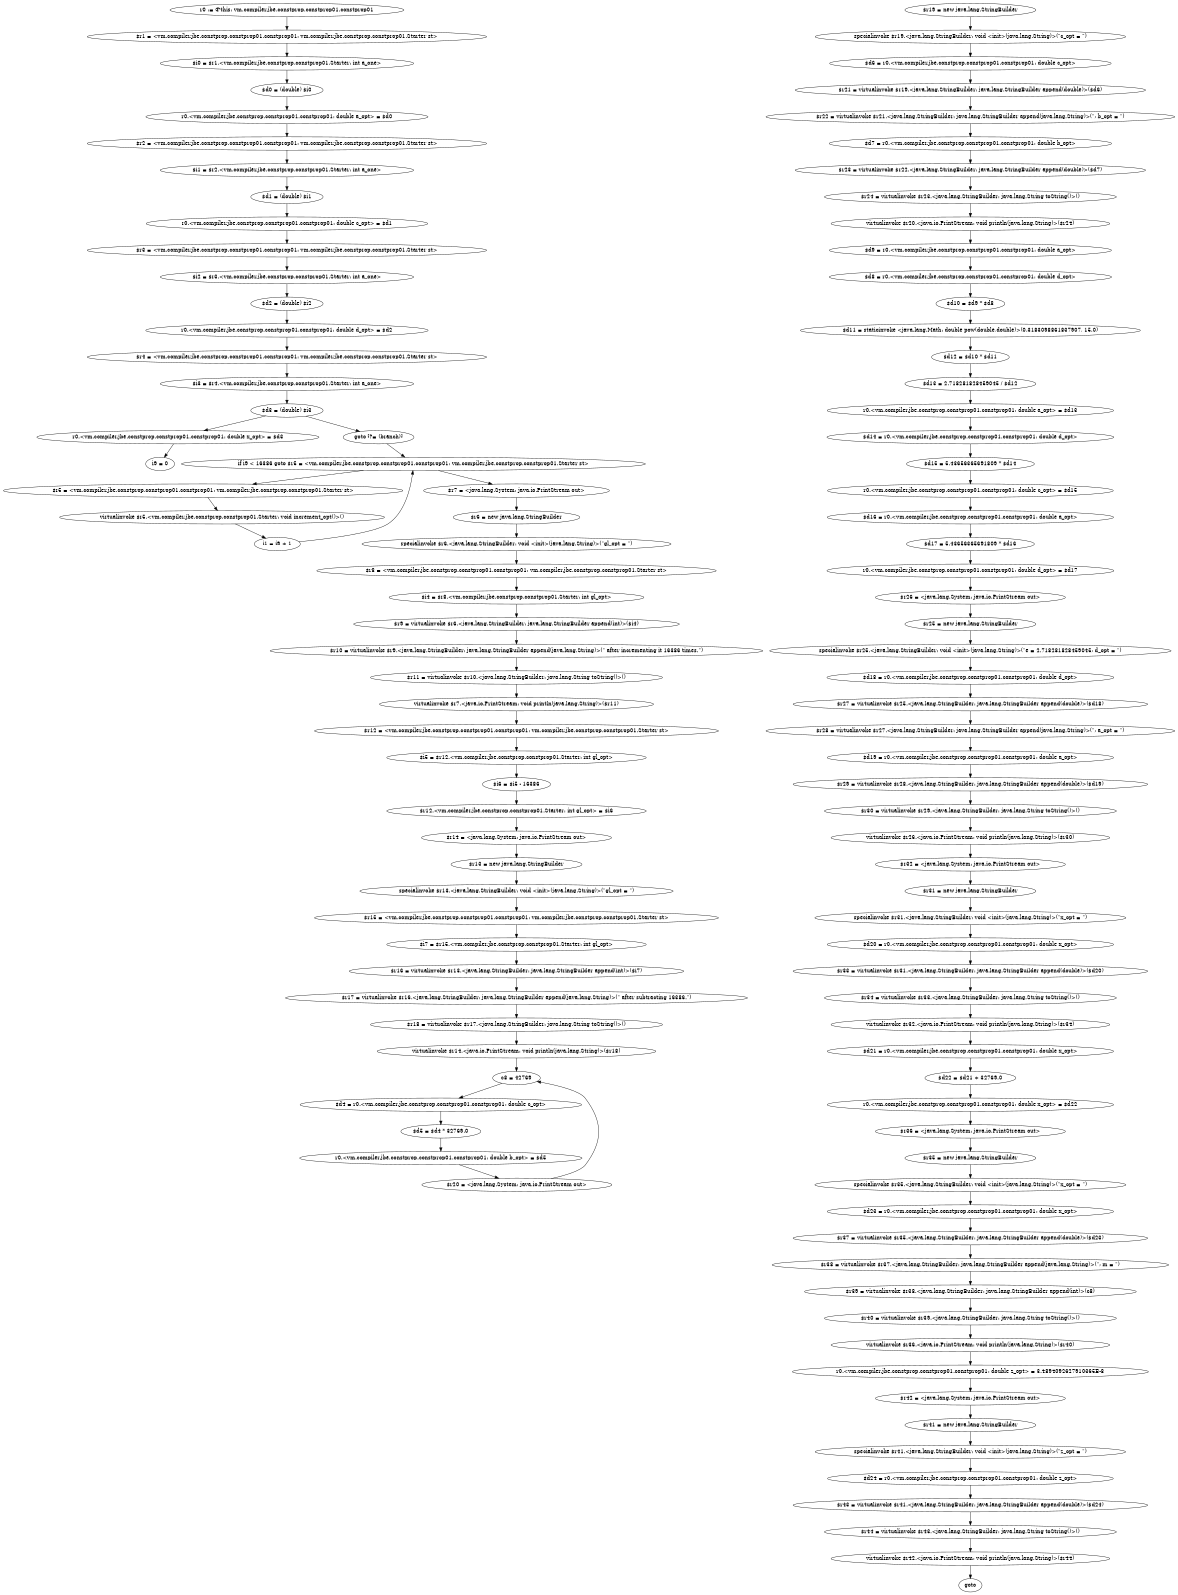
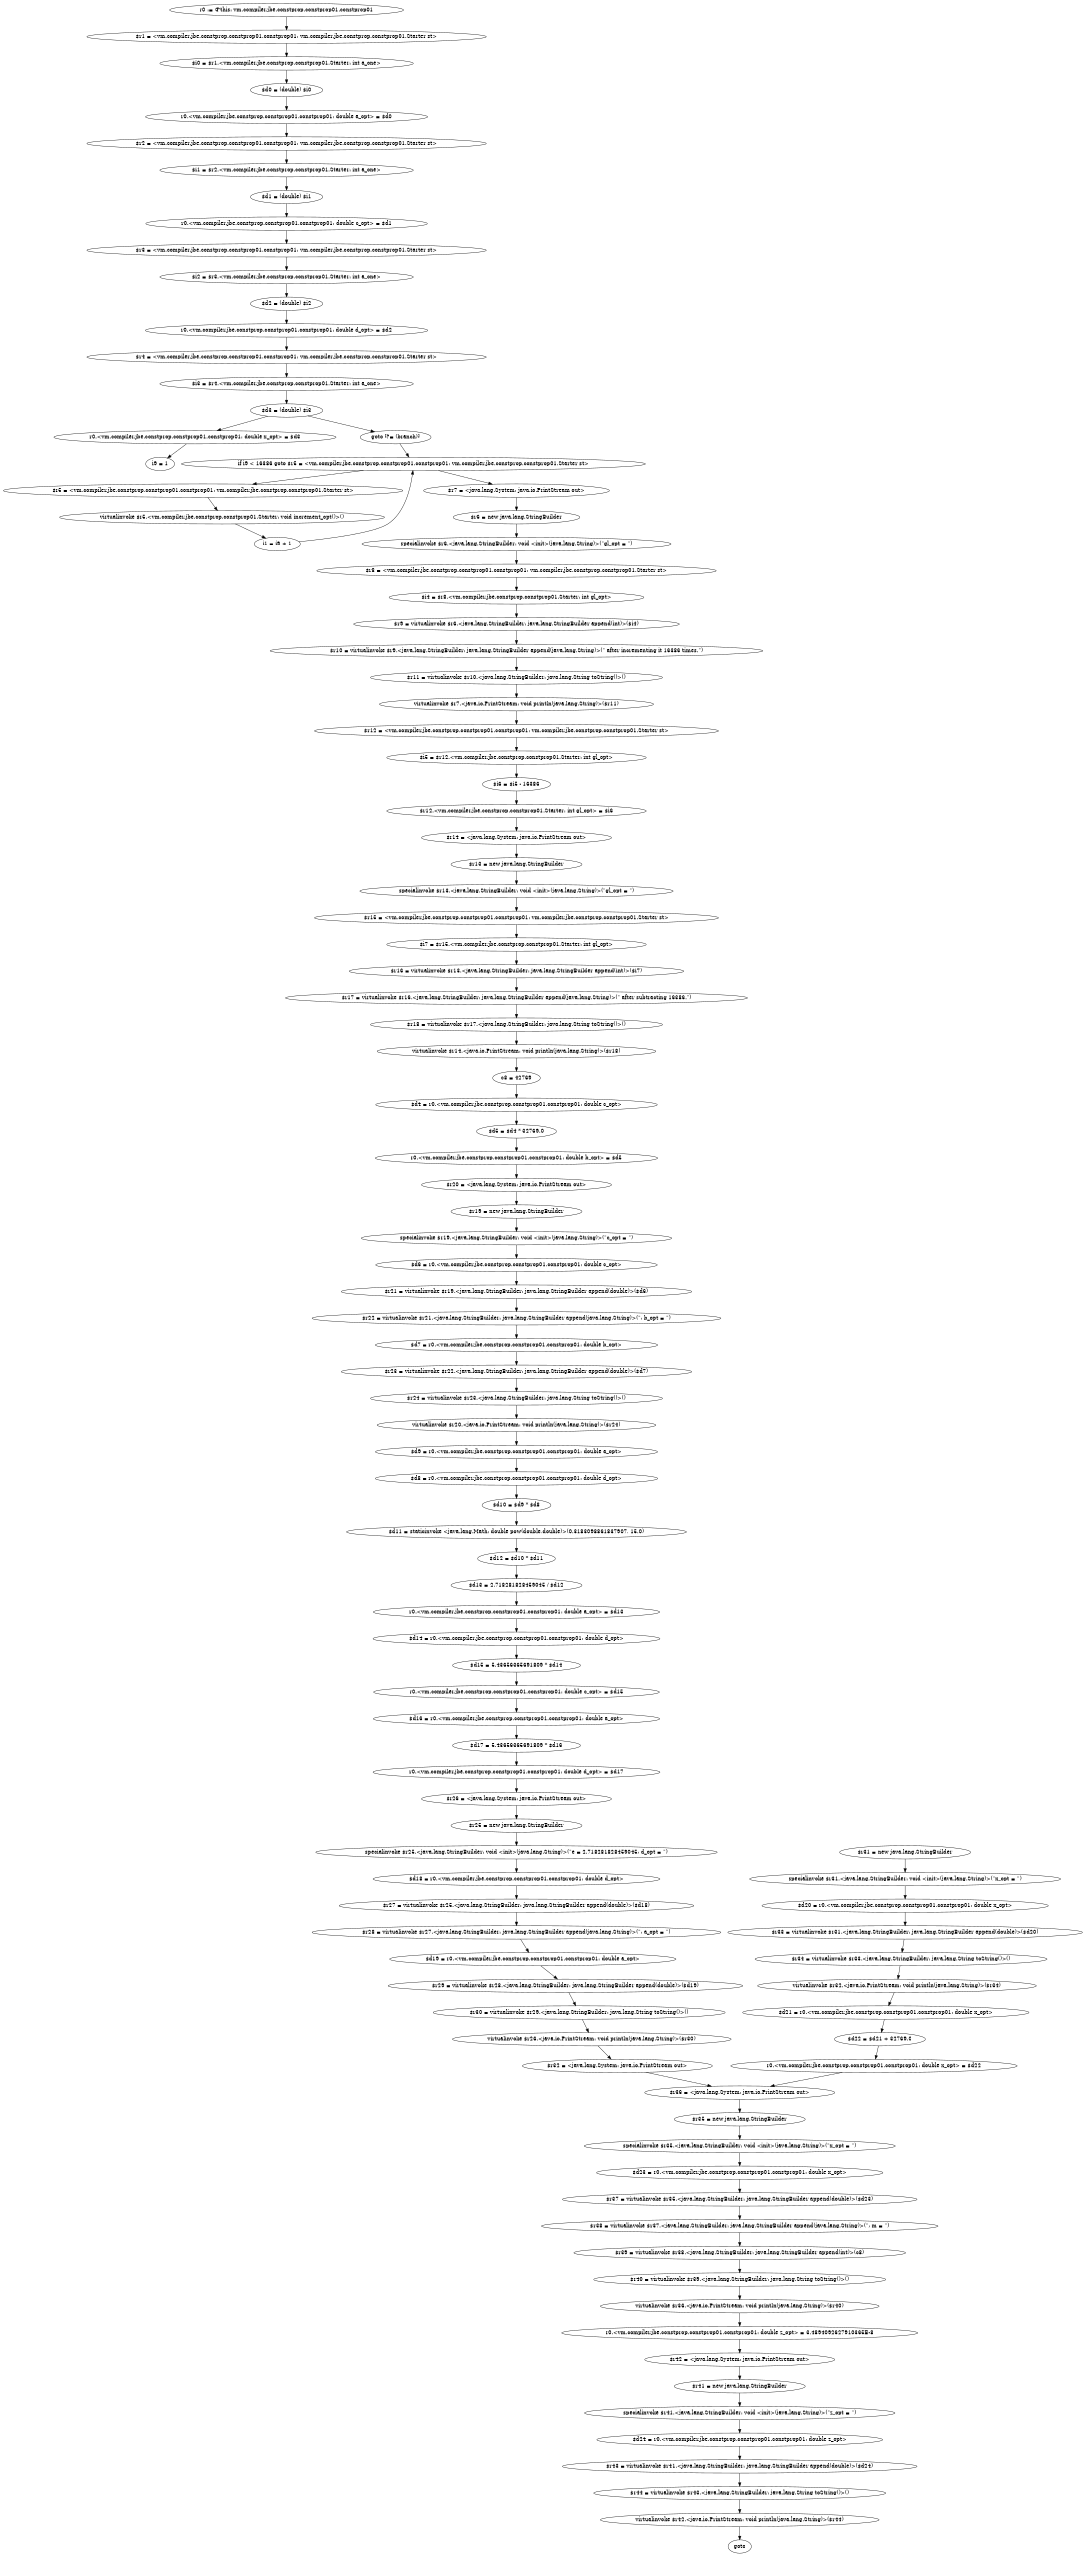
(160, 464) -> (160, 464)
(970, 876) -> (677, 2079)
(598, 1126) -> (516, 1196)
